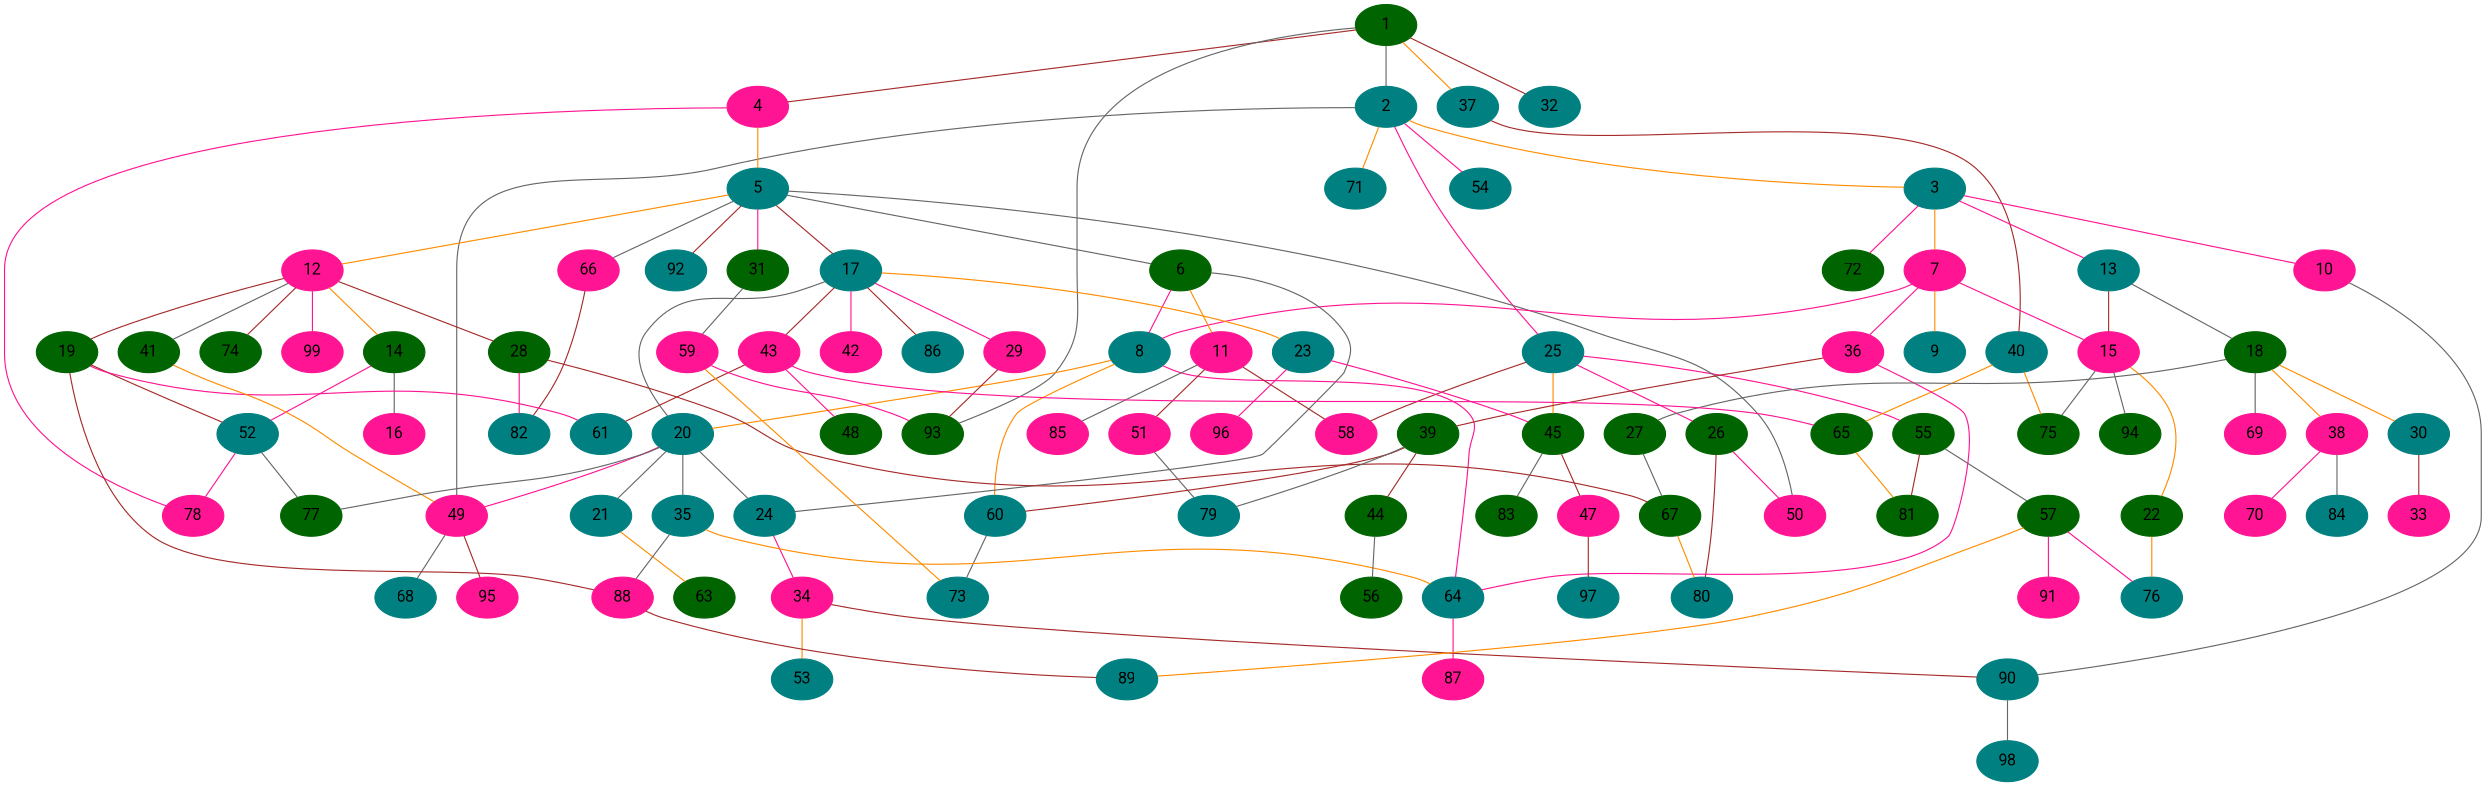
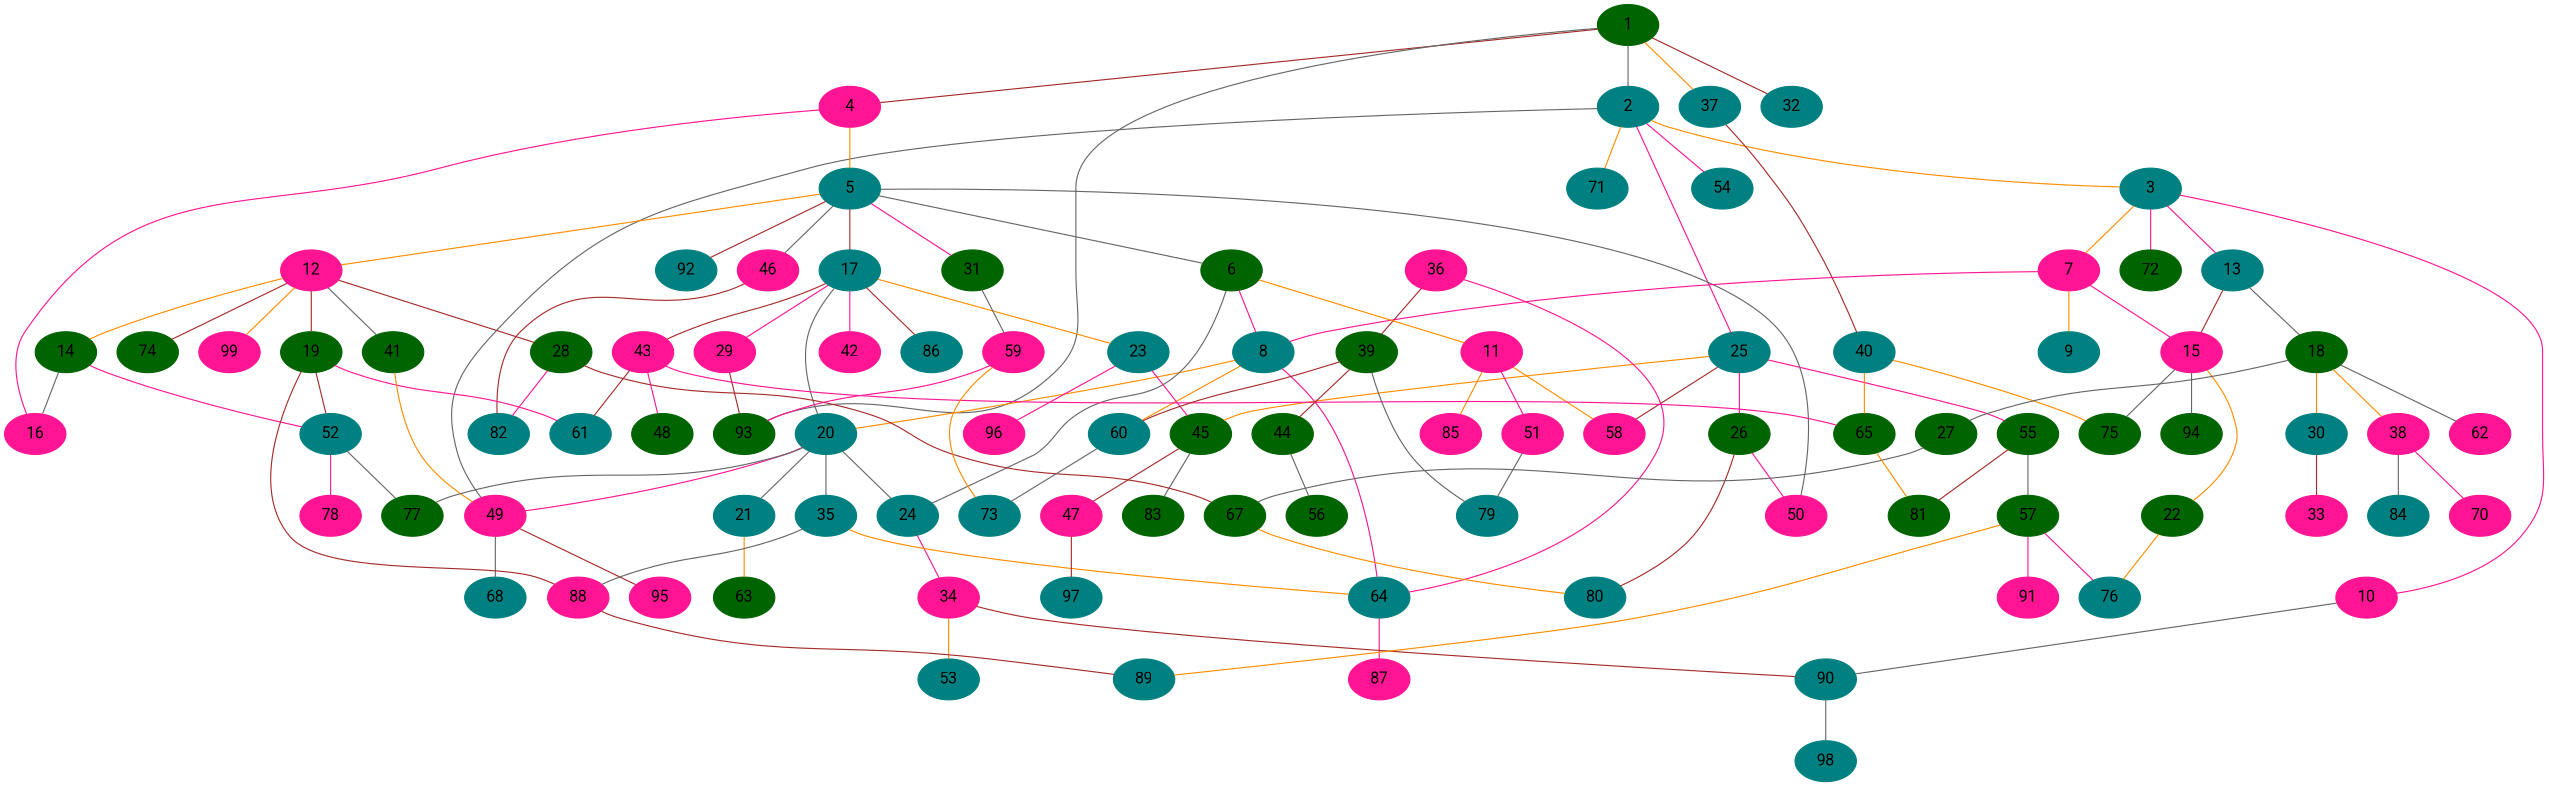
(185, 155) -> (359, 185)
(589, 270) -> (768, 270)
(312, 311) -> (271, 311)
(1894, 311) -> none
(1140, 393) -> (1471, 393)
(1181, 393) -> (1512, 393)
(1284, 393) -> (1553, 393)
(2255, 434) -> (2480, 434)
